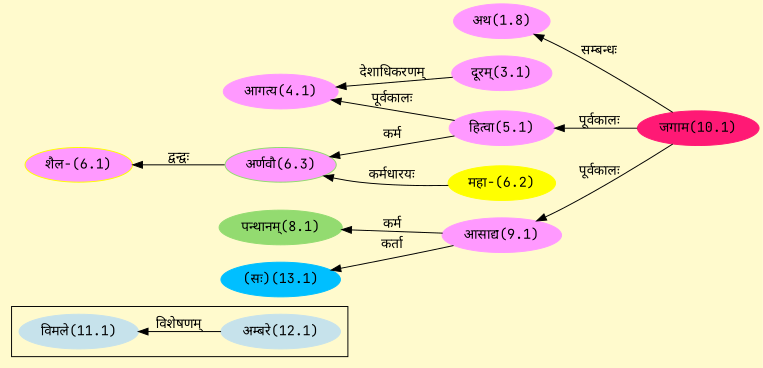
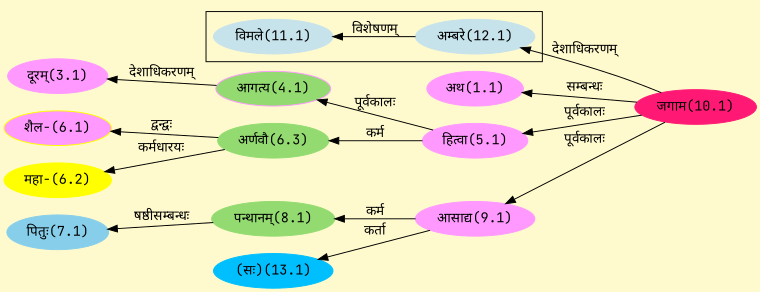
(502, 21) -> (475, 89)
none -> (596, 69)
(400, 82) -> (167, 82)
(281, 92) -> (273, 89)
(281, 165) -> (273, 141)
(391, 185) -> (170, 160)
none -> (58, 232)
